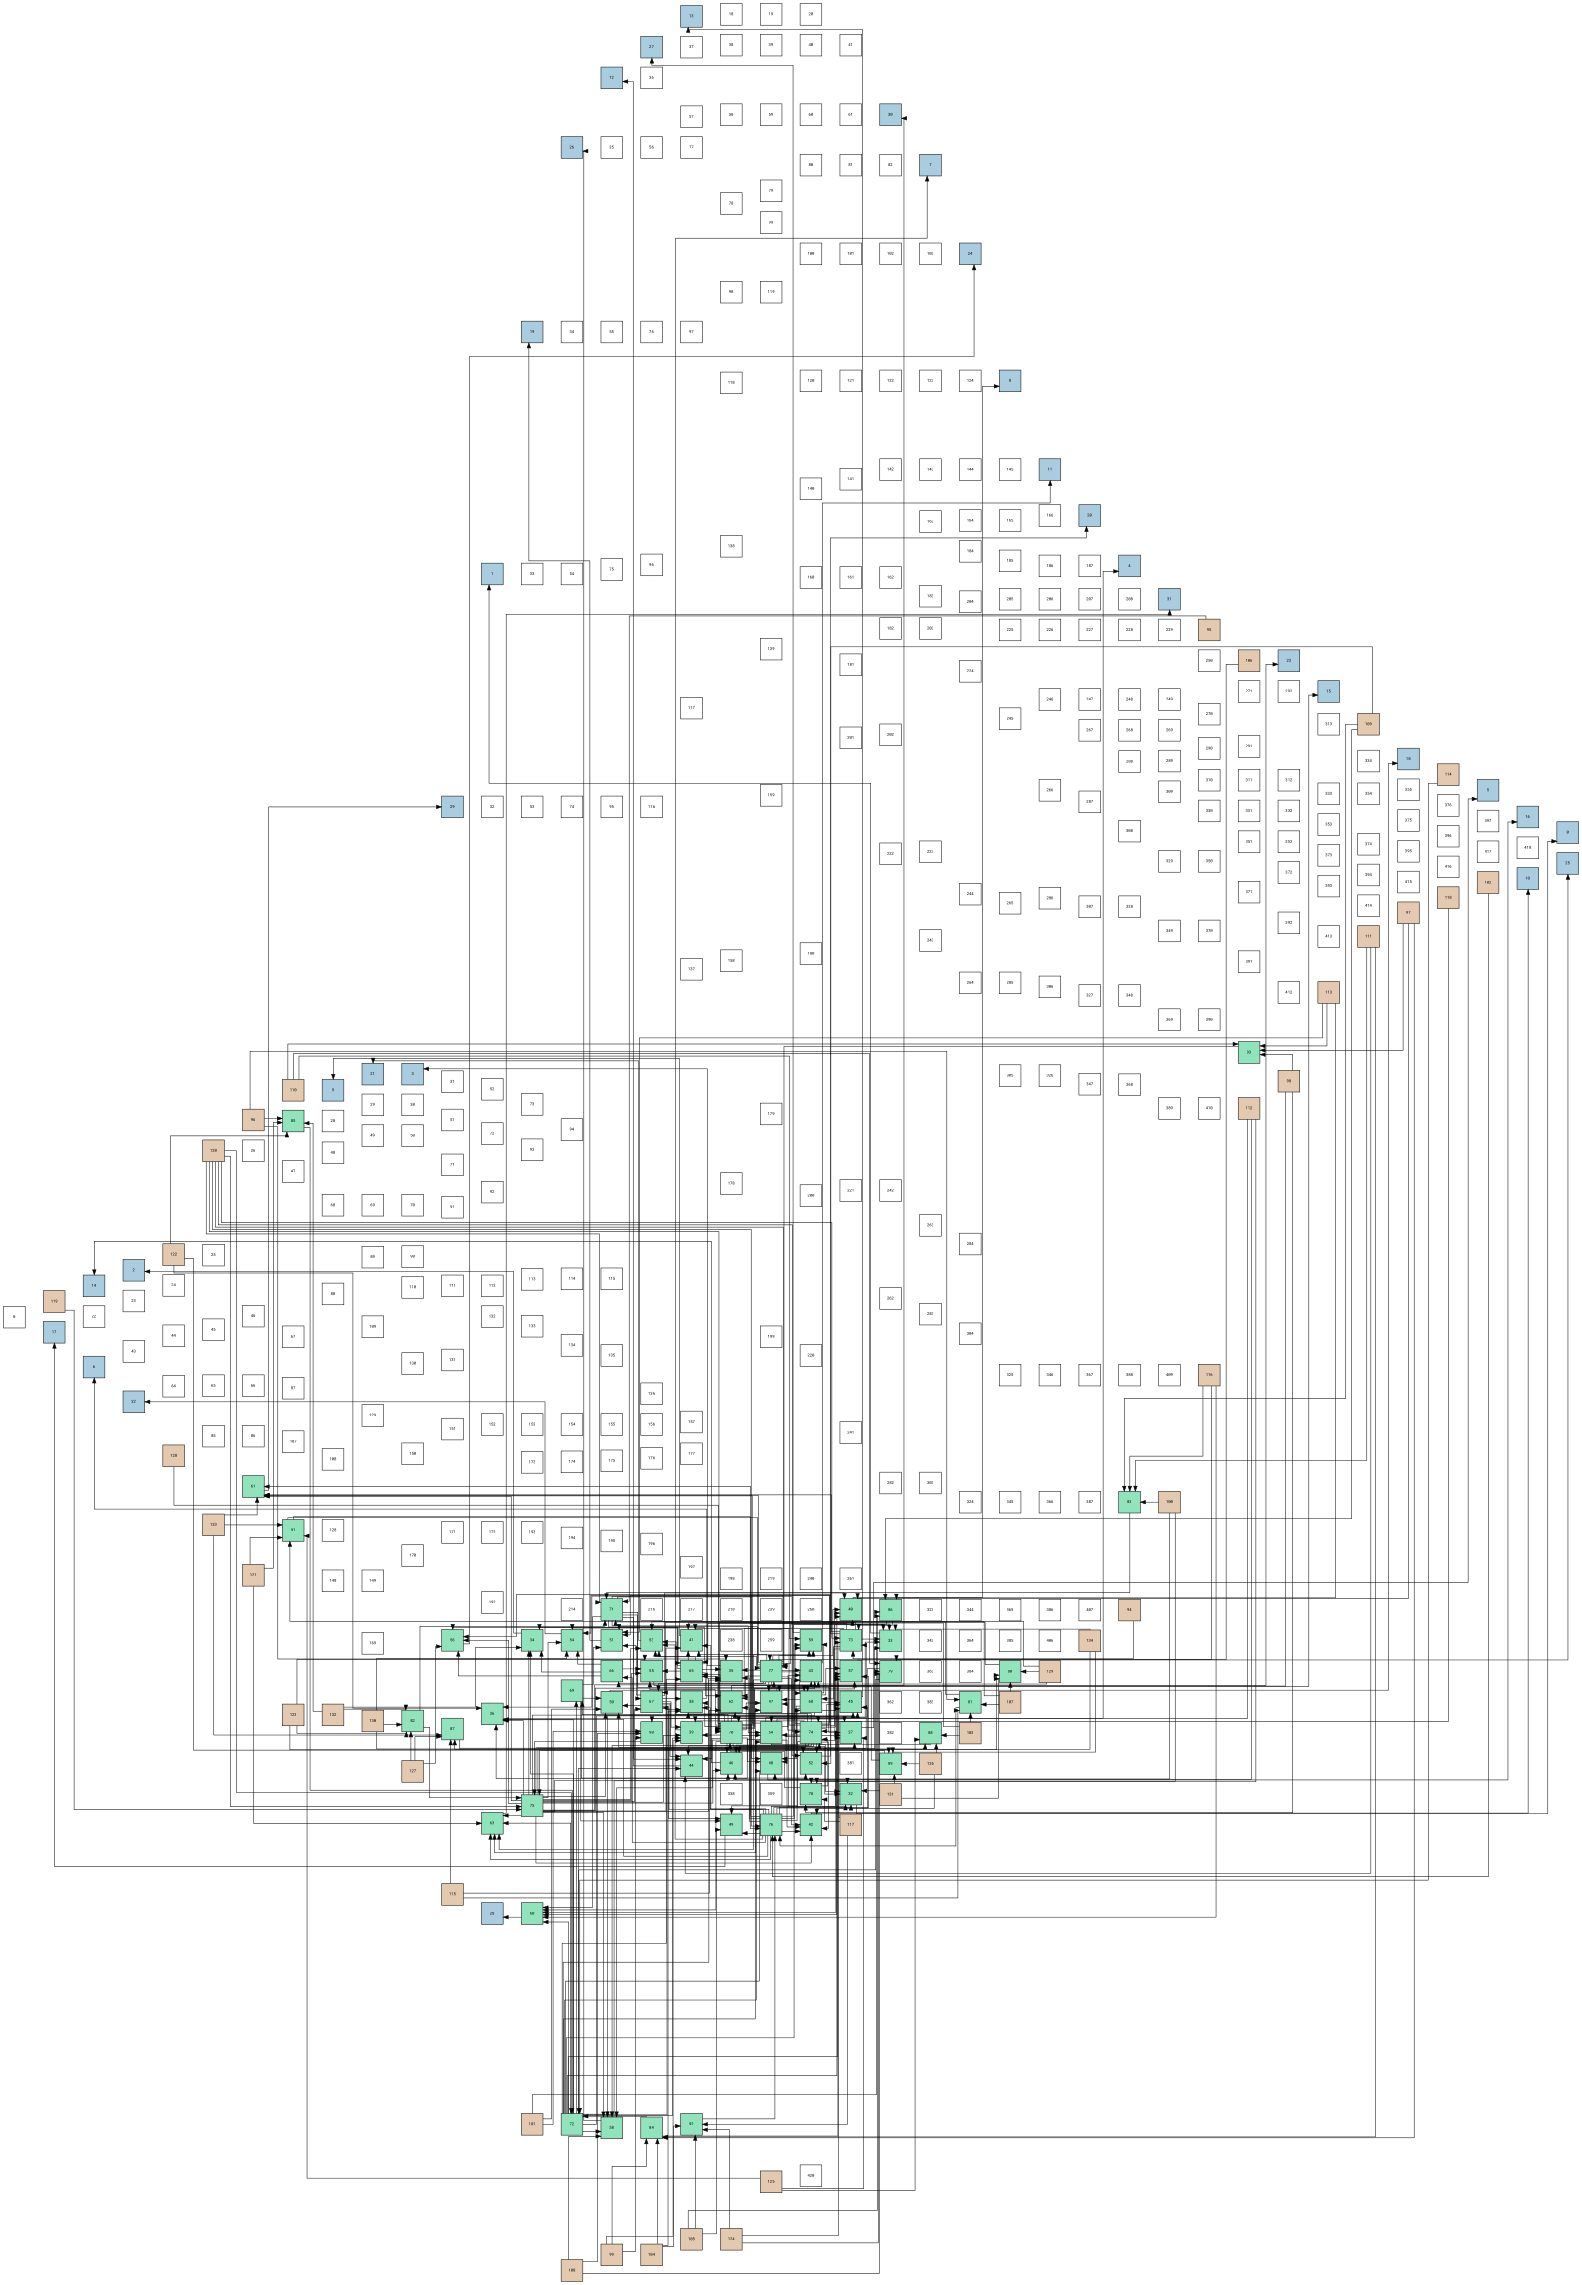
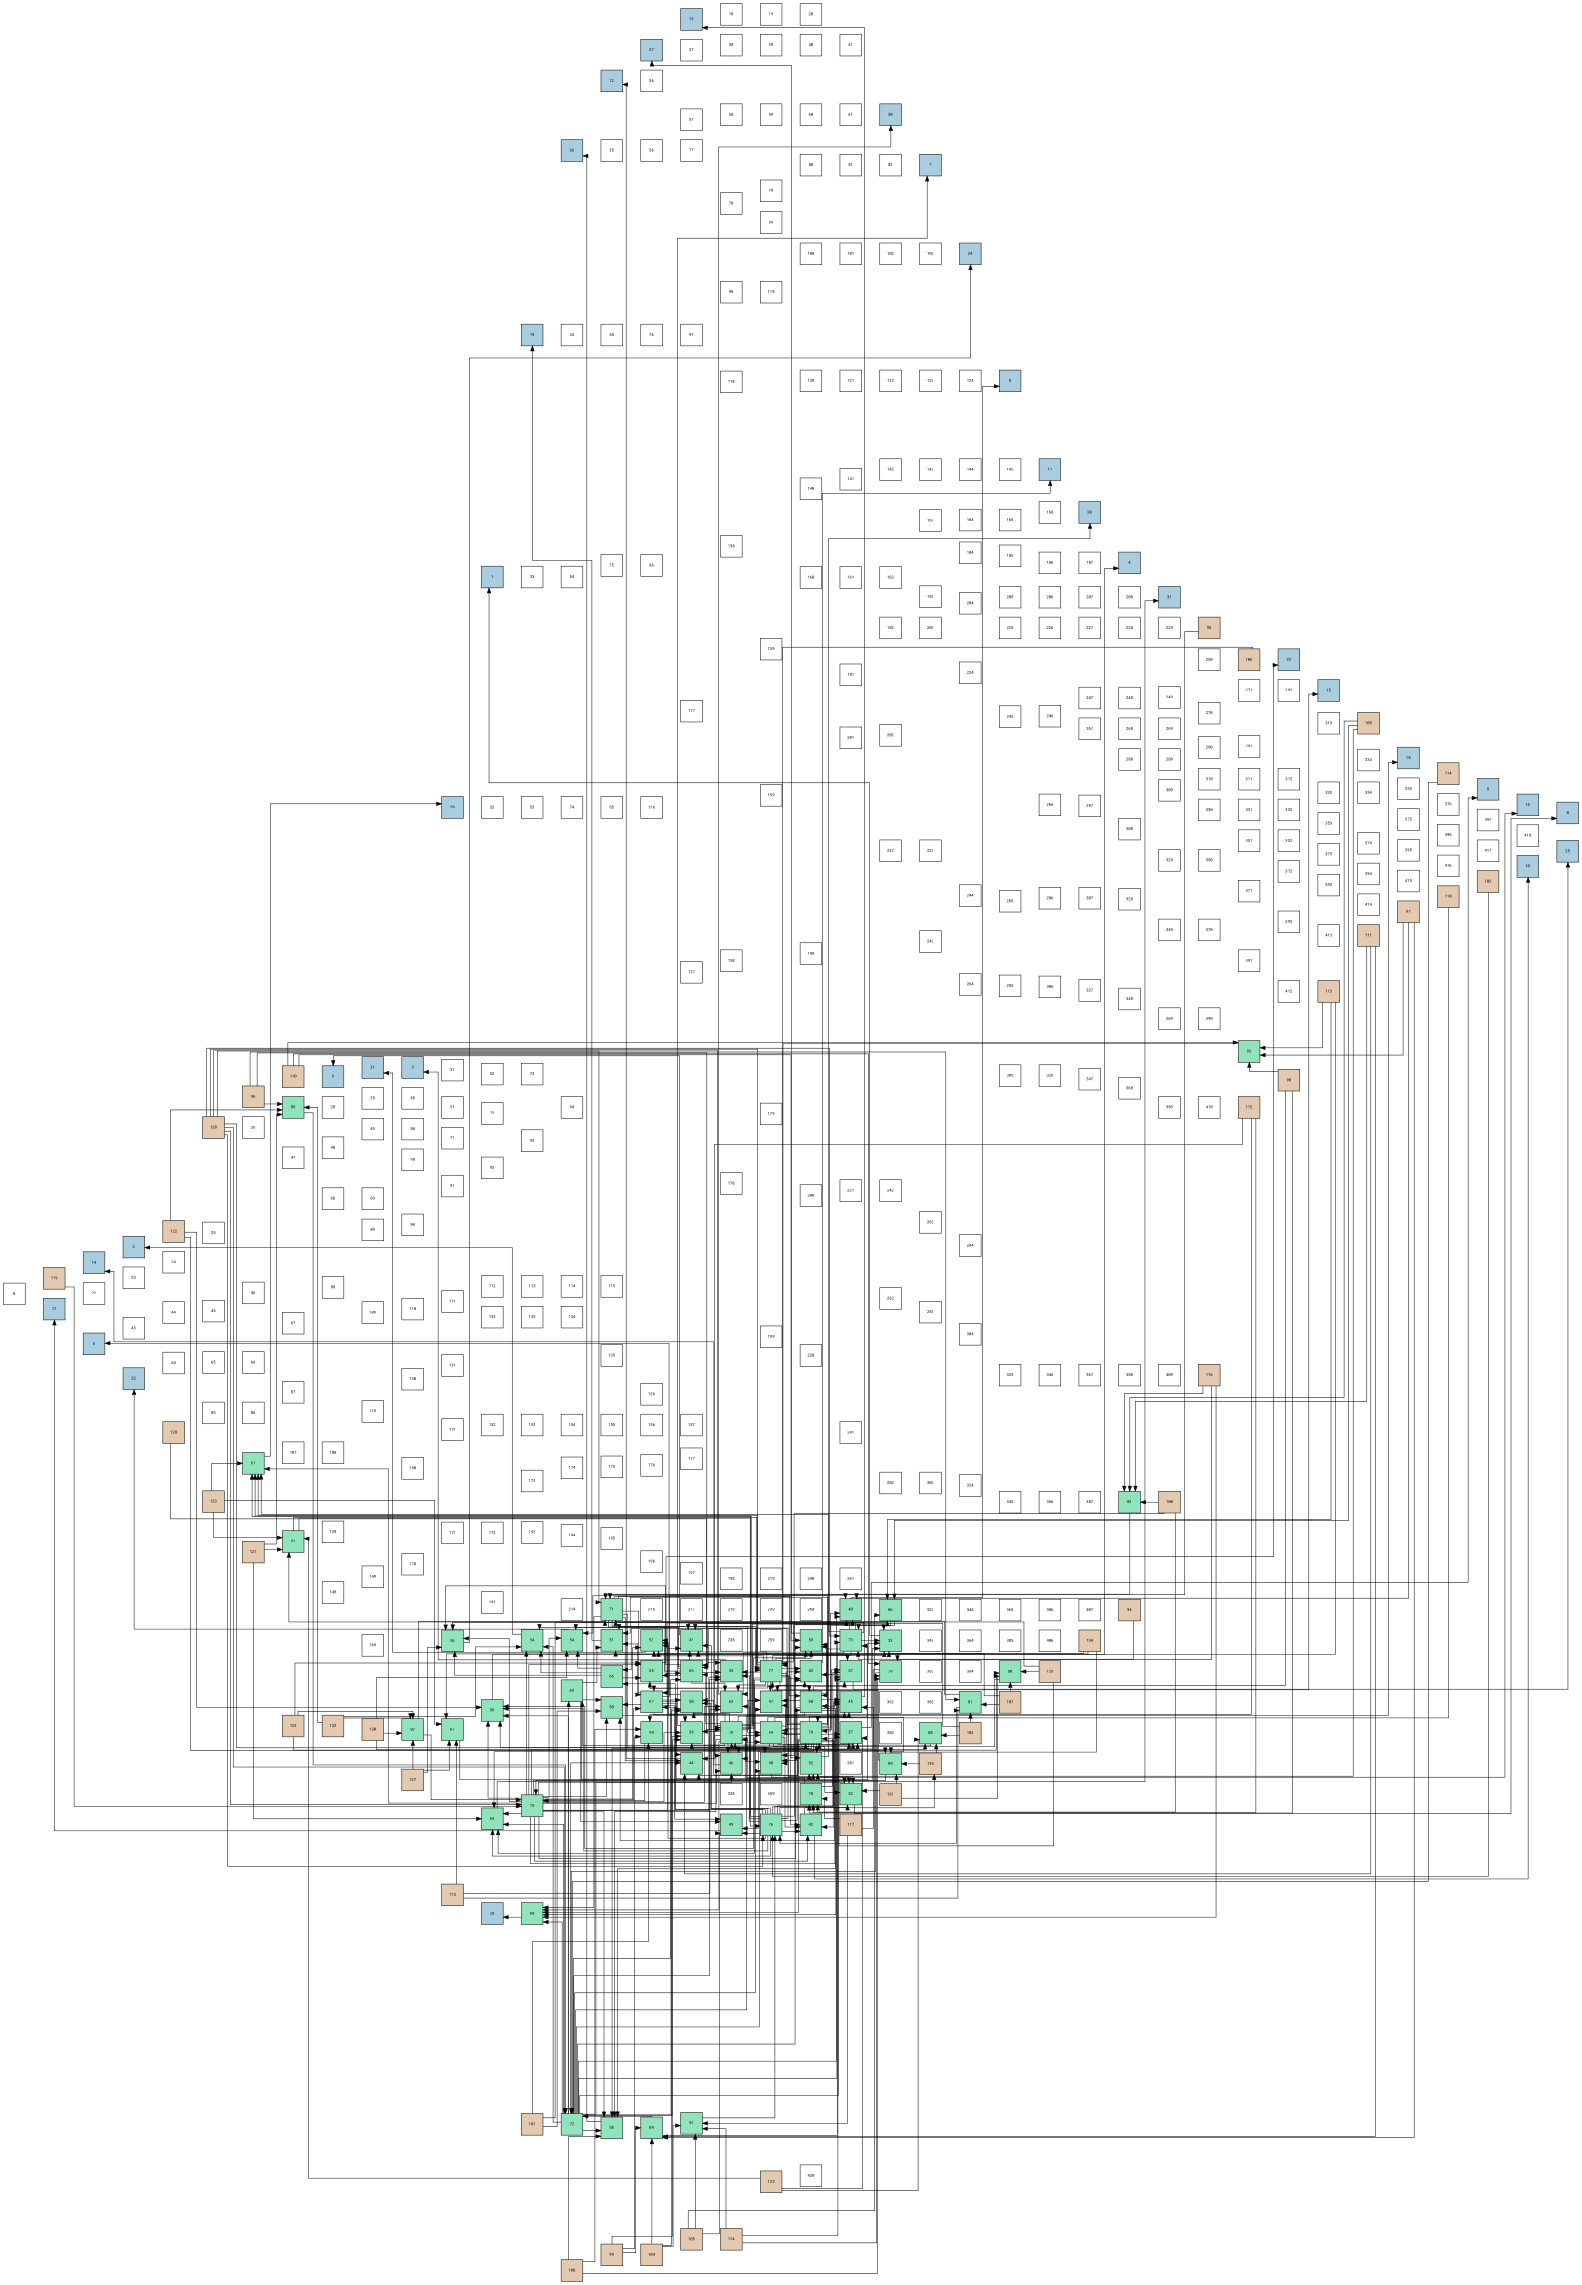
(896, 1808) -> (880, 1808)
